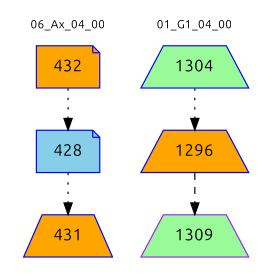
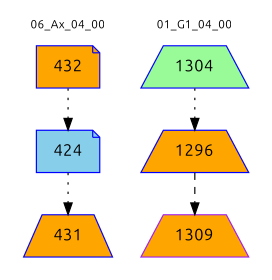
(68, 151) -> (68, 151)
(195, 236) -> (195, 236)
